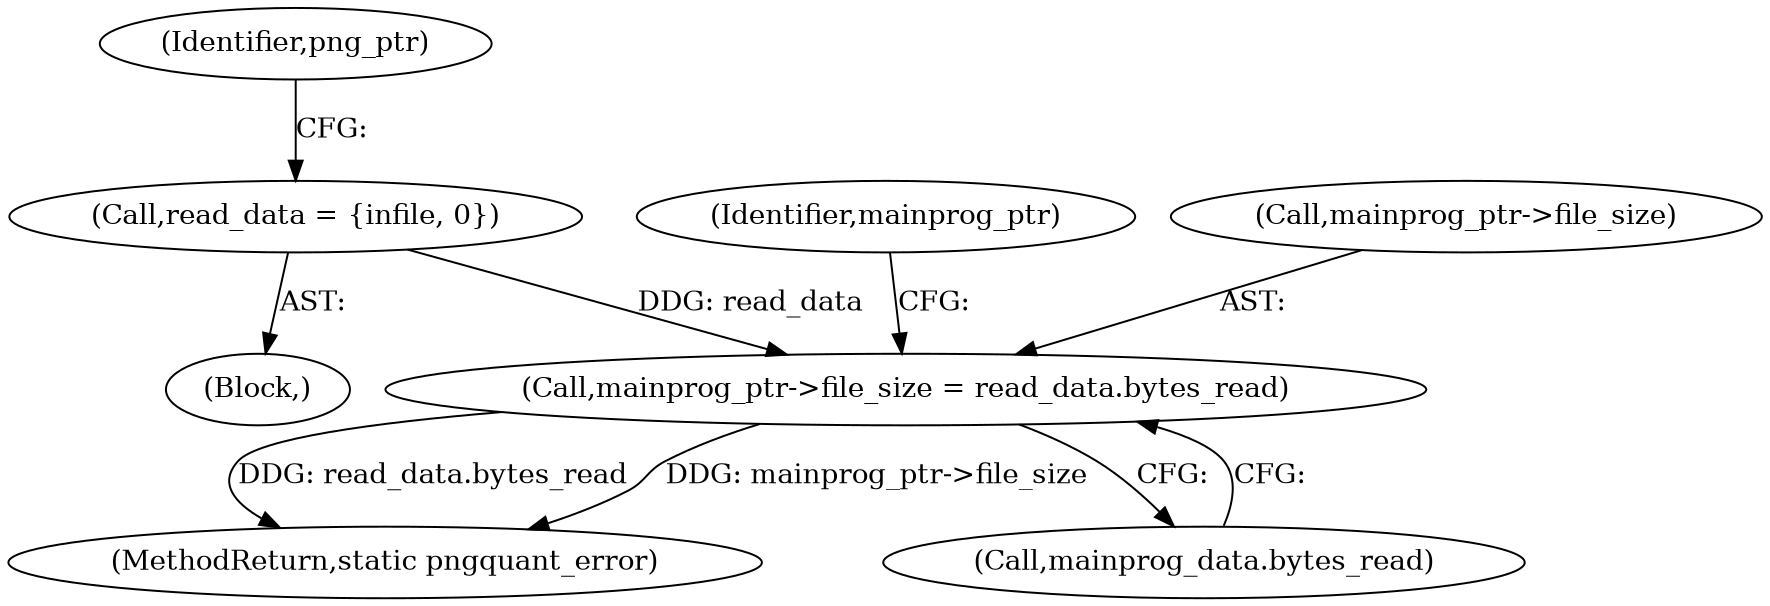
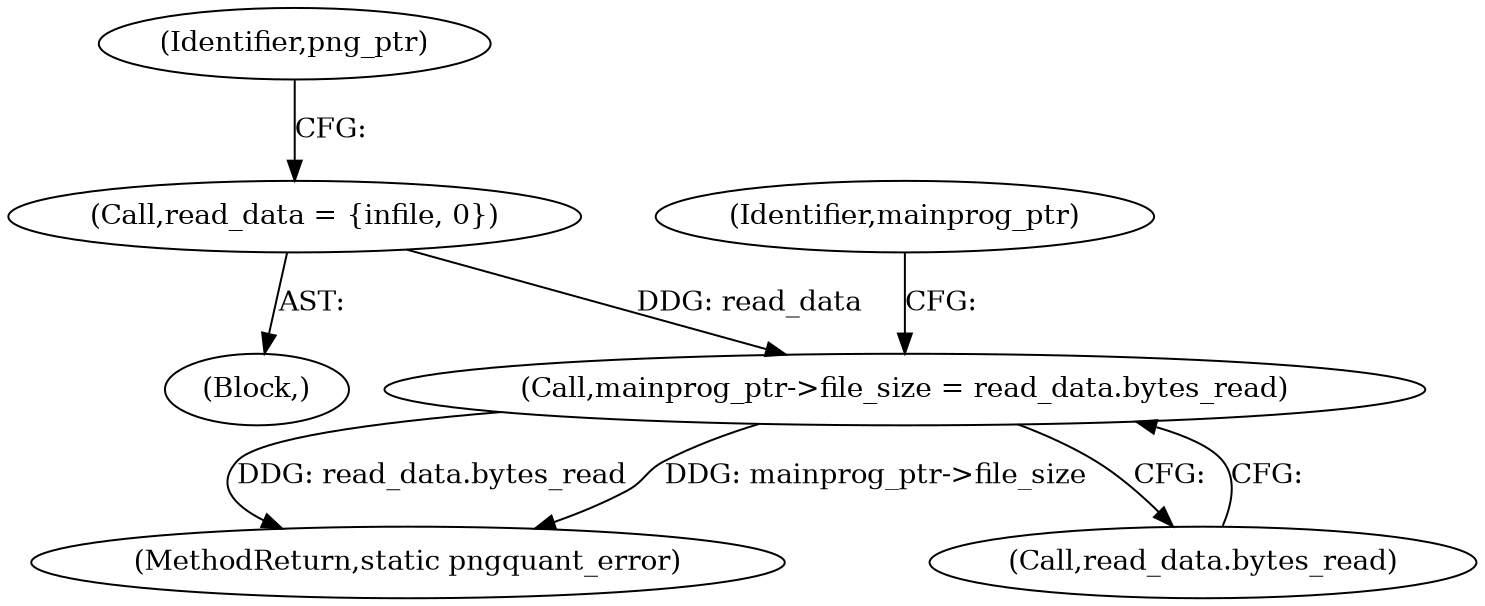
(1466, 217) -> none
(1204, 562) -> (1203, 562)
